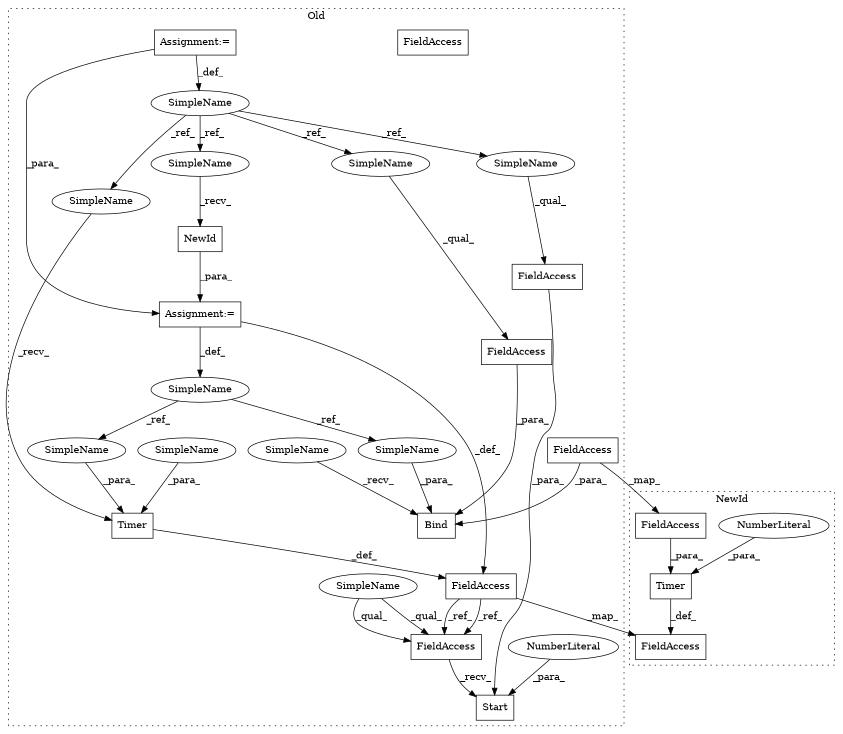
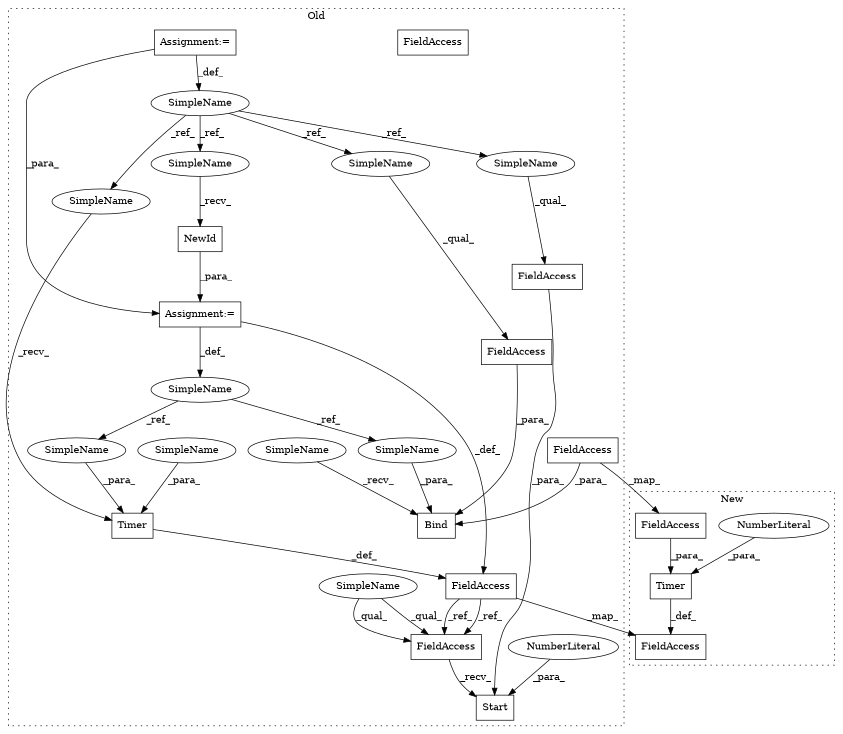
(732, 500) -> (732, 500)
